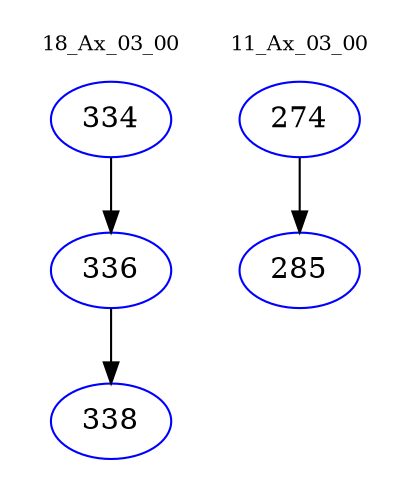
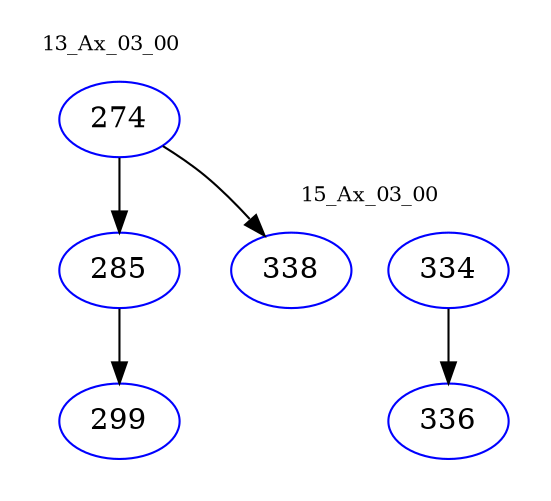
(111, 45) -> (370, 196)
(300, 45) -> (111, 45)
(111, 336) -> (228, 197)
none -> (119, 421)
